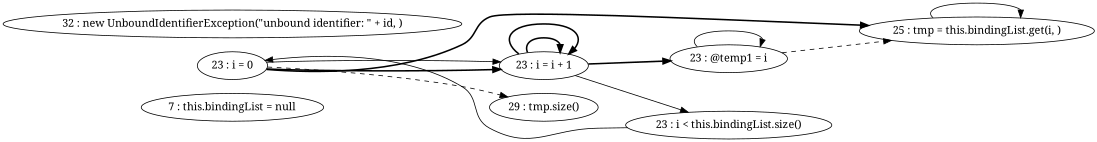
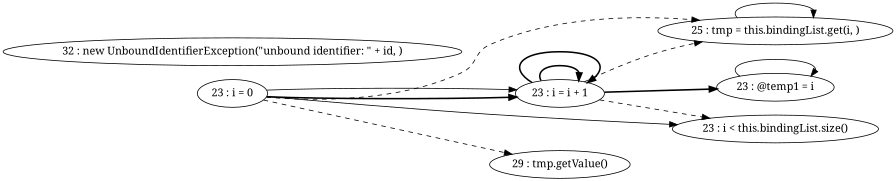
(556, 14) -> (477, 56)
(833, 47) -> (638, 59)
(628, 93) -> (651, 108)
(473, 100) -> (468, 113)
(232, 107) -> none
(544, 107) -> (560, 164)
